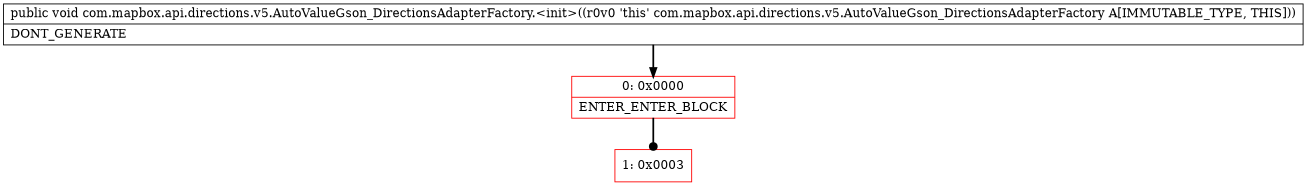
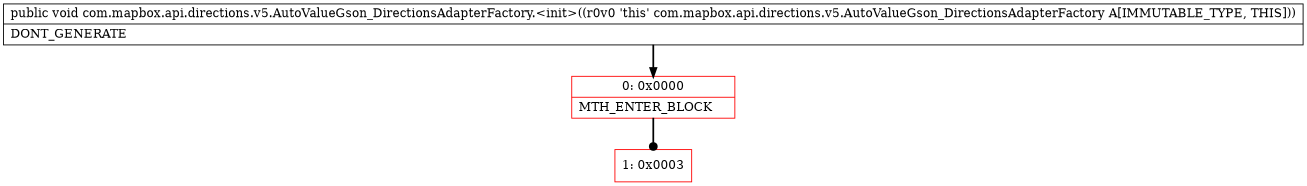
(653, 107) -> (646, 107)
